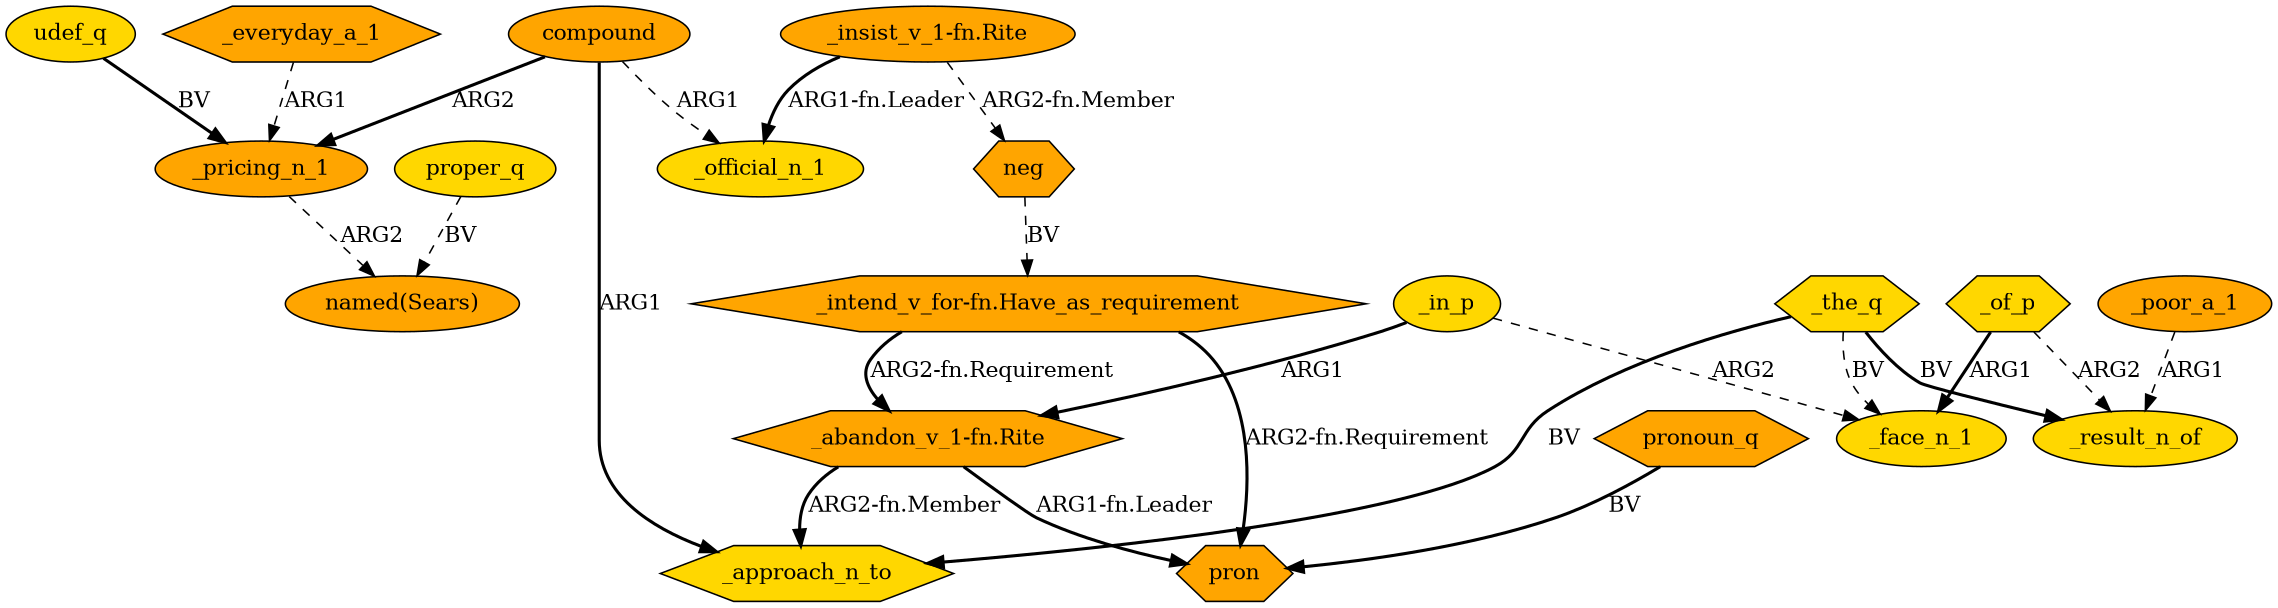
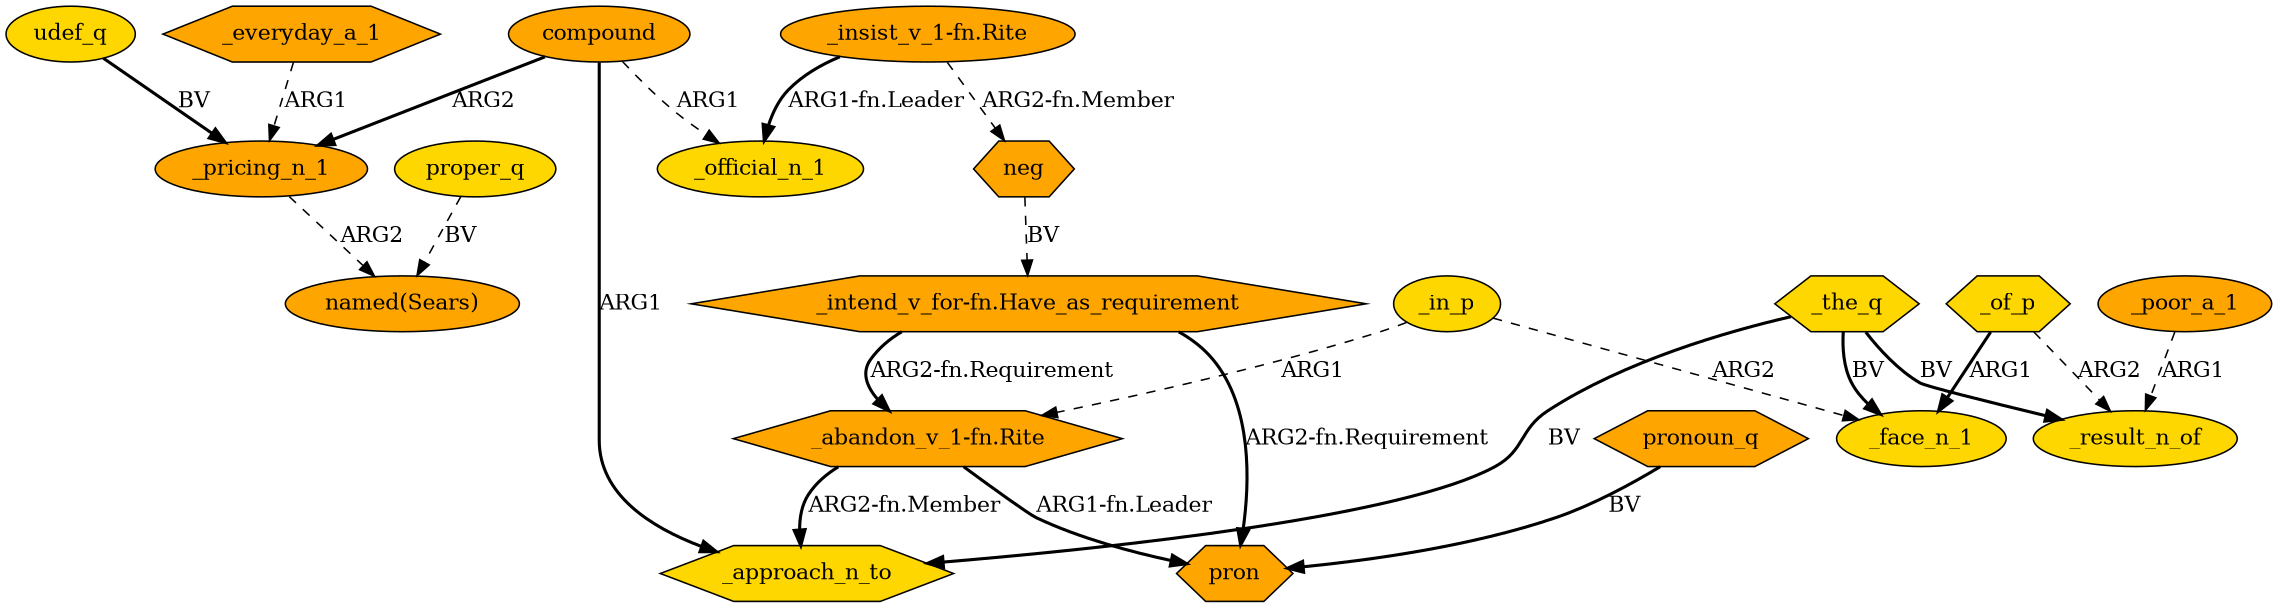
(1847, 371) -> (1847, 371)
(1233, 372) -> (1233, 372)
